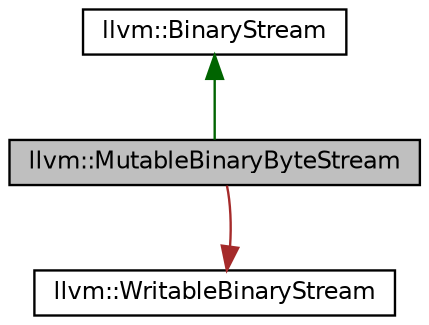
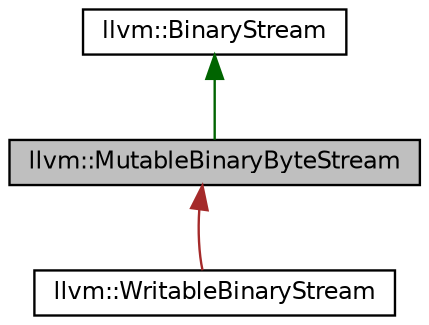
(230, 216) -> (199, 240)
